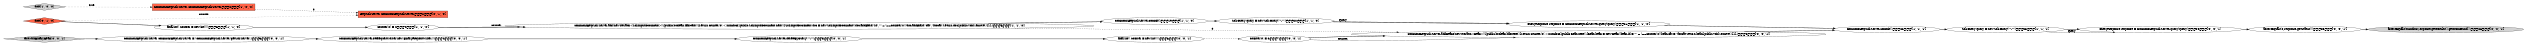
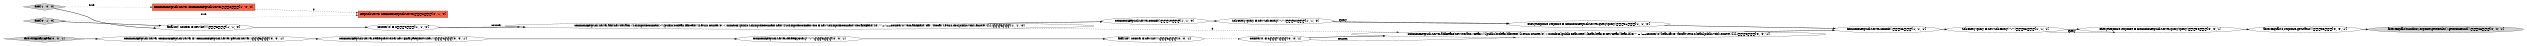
(204, 15) -> (204, 15)
(44, 21) -> (44, 21)
none -> (101, 22)
